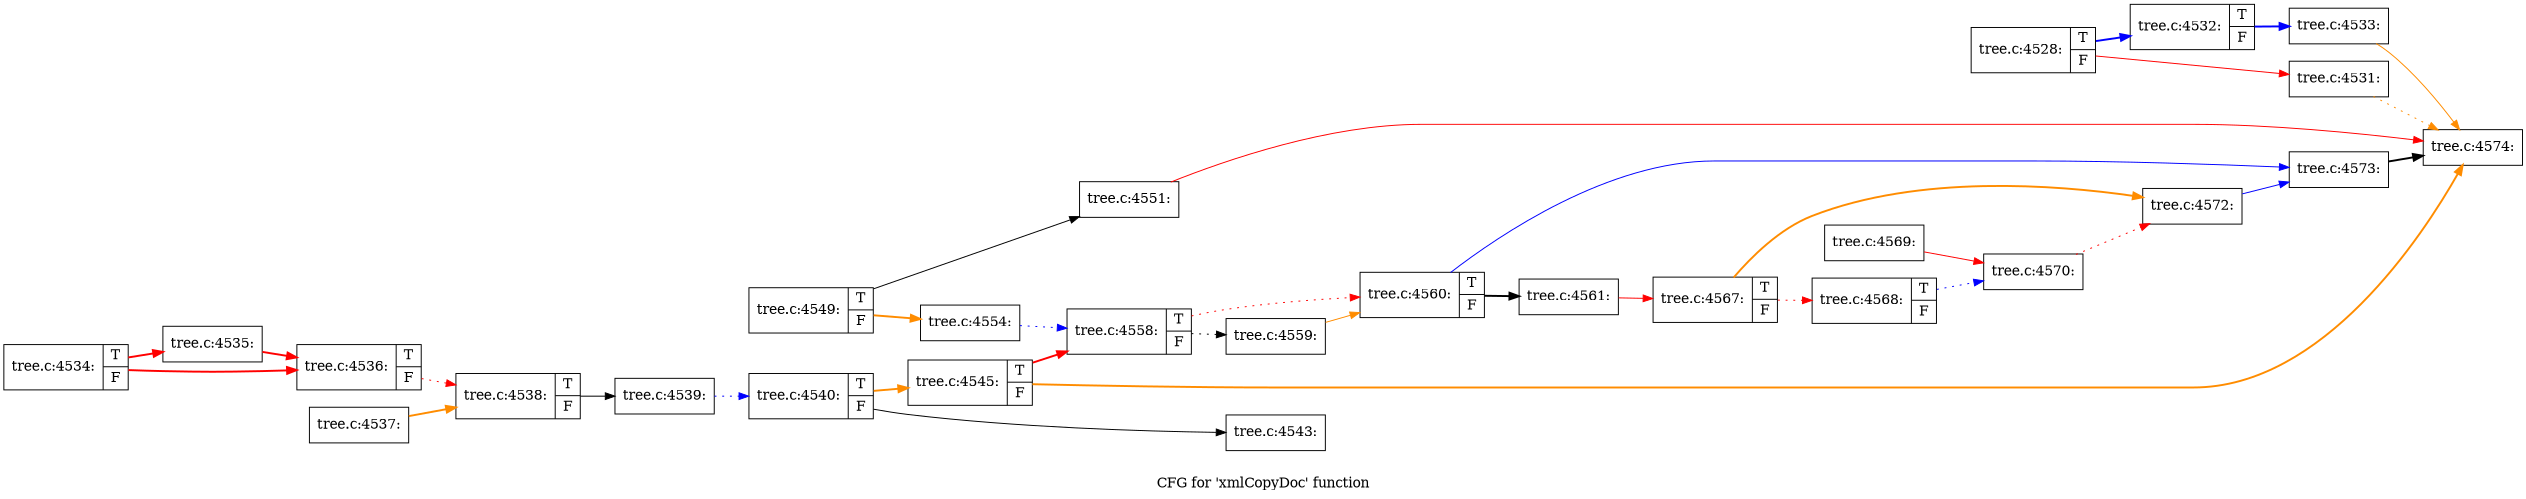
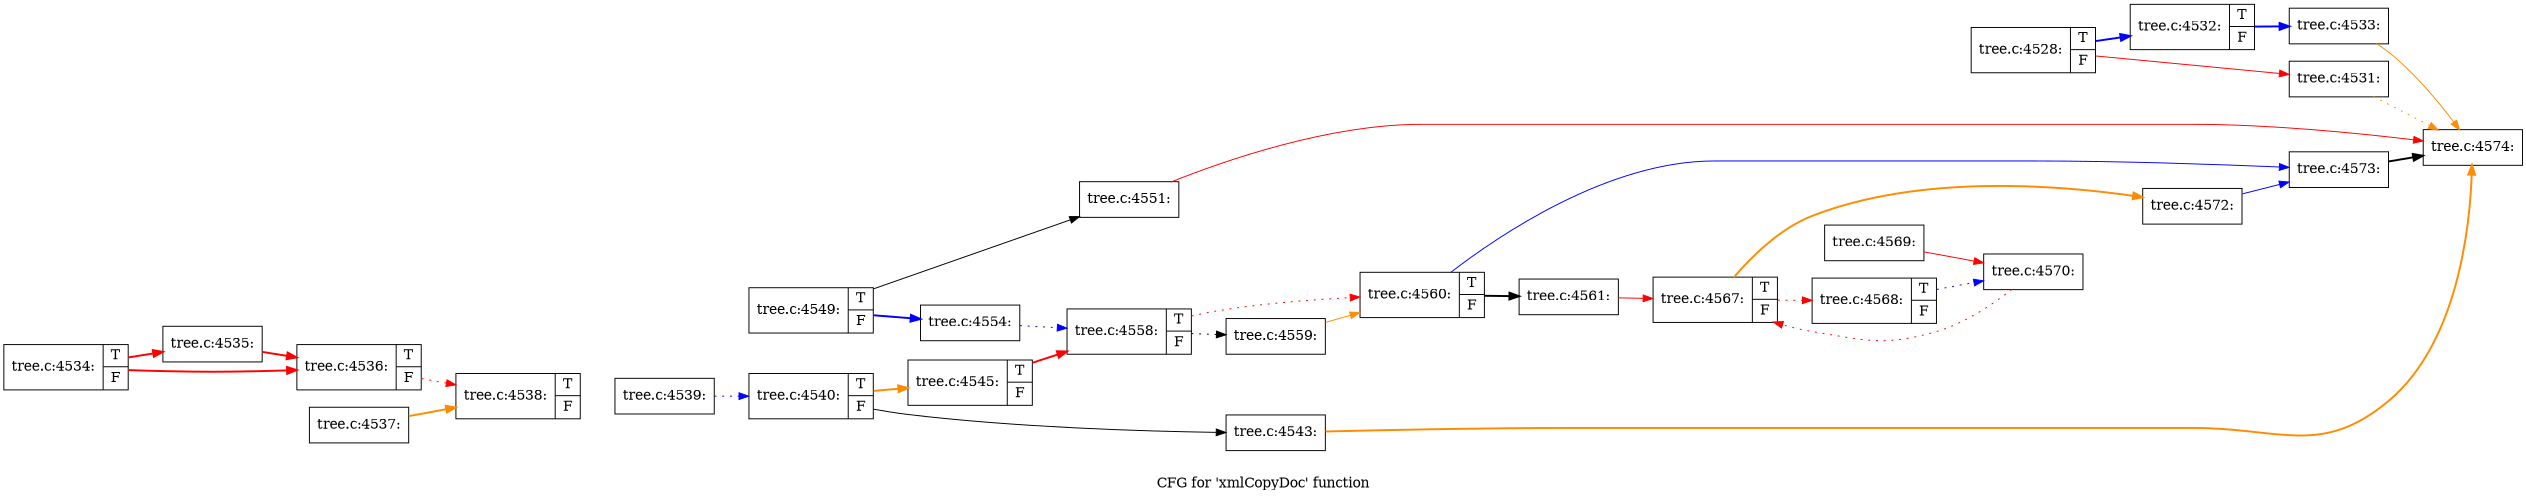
(2108, 241) -> (1903, 339)
(892, 317) -> (892, 317)
(1790, 387) -> (1985, 428)
(593, 396) -> none
